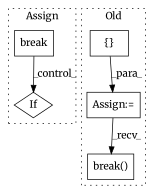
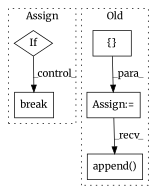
(34, 71) -> (34, 71)
(111, 167) -> (115, 167)
